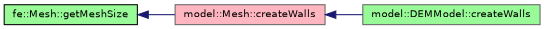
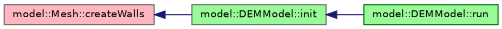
(71, 15) -> none
none -> (431, 15)
(451, 15) -> (259, 15)
